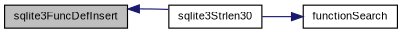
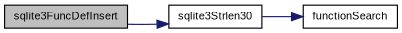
(154, 9) -> (142, 24)
